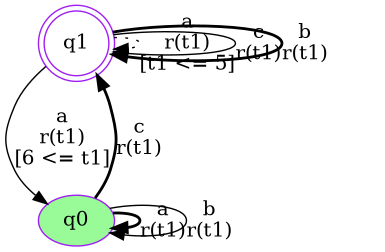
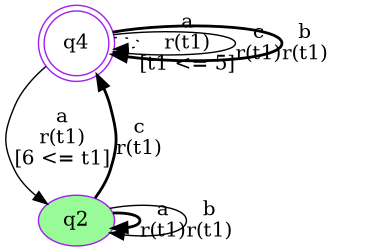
(76, 43) -> (76, 43)
(76, 221) -> (76, 221)
